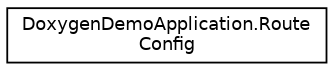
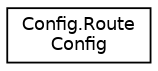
(167, 35) -> (79, 35)
